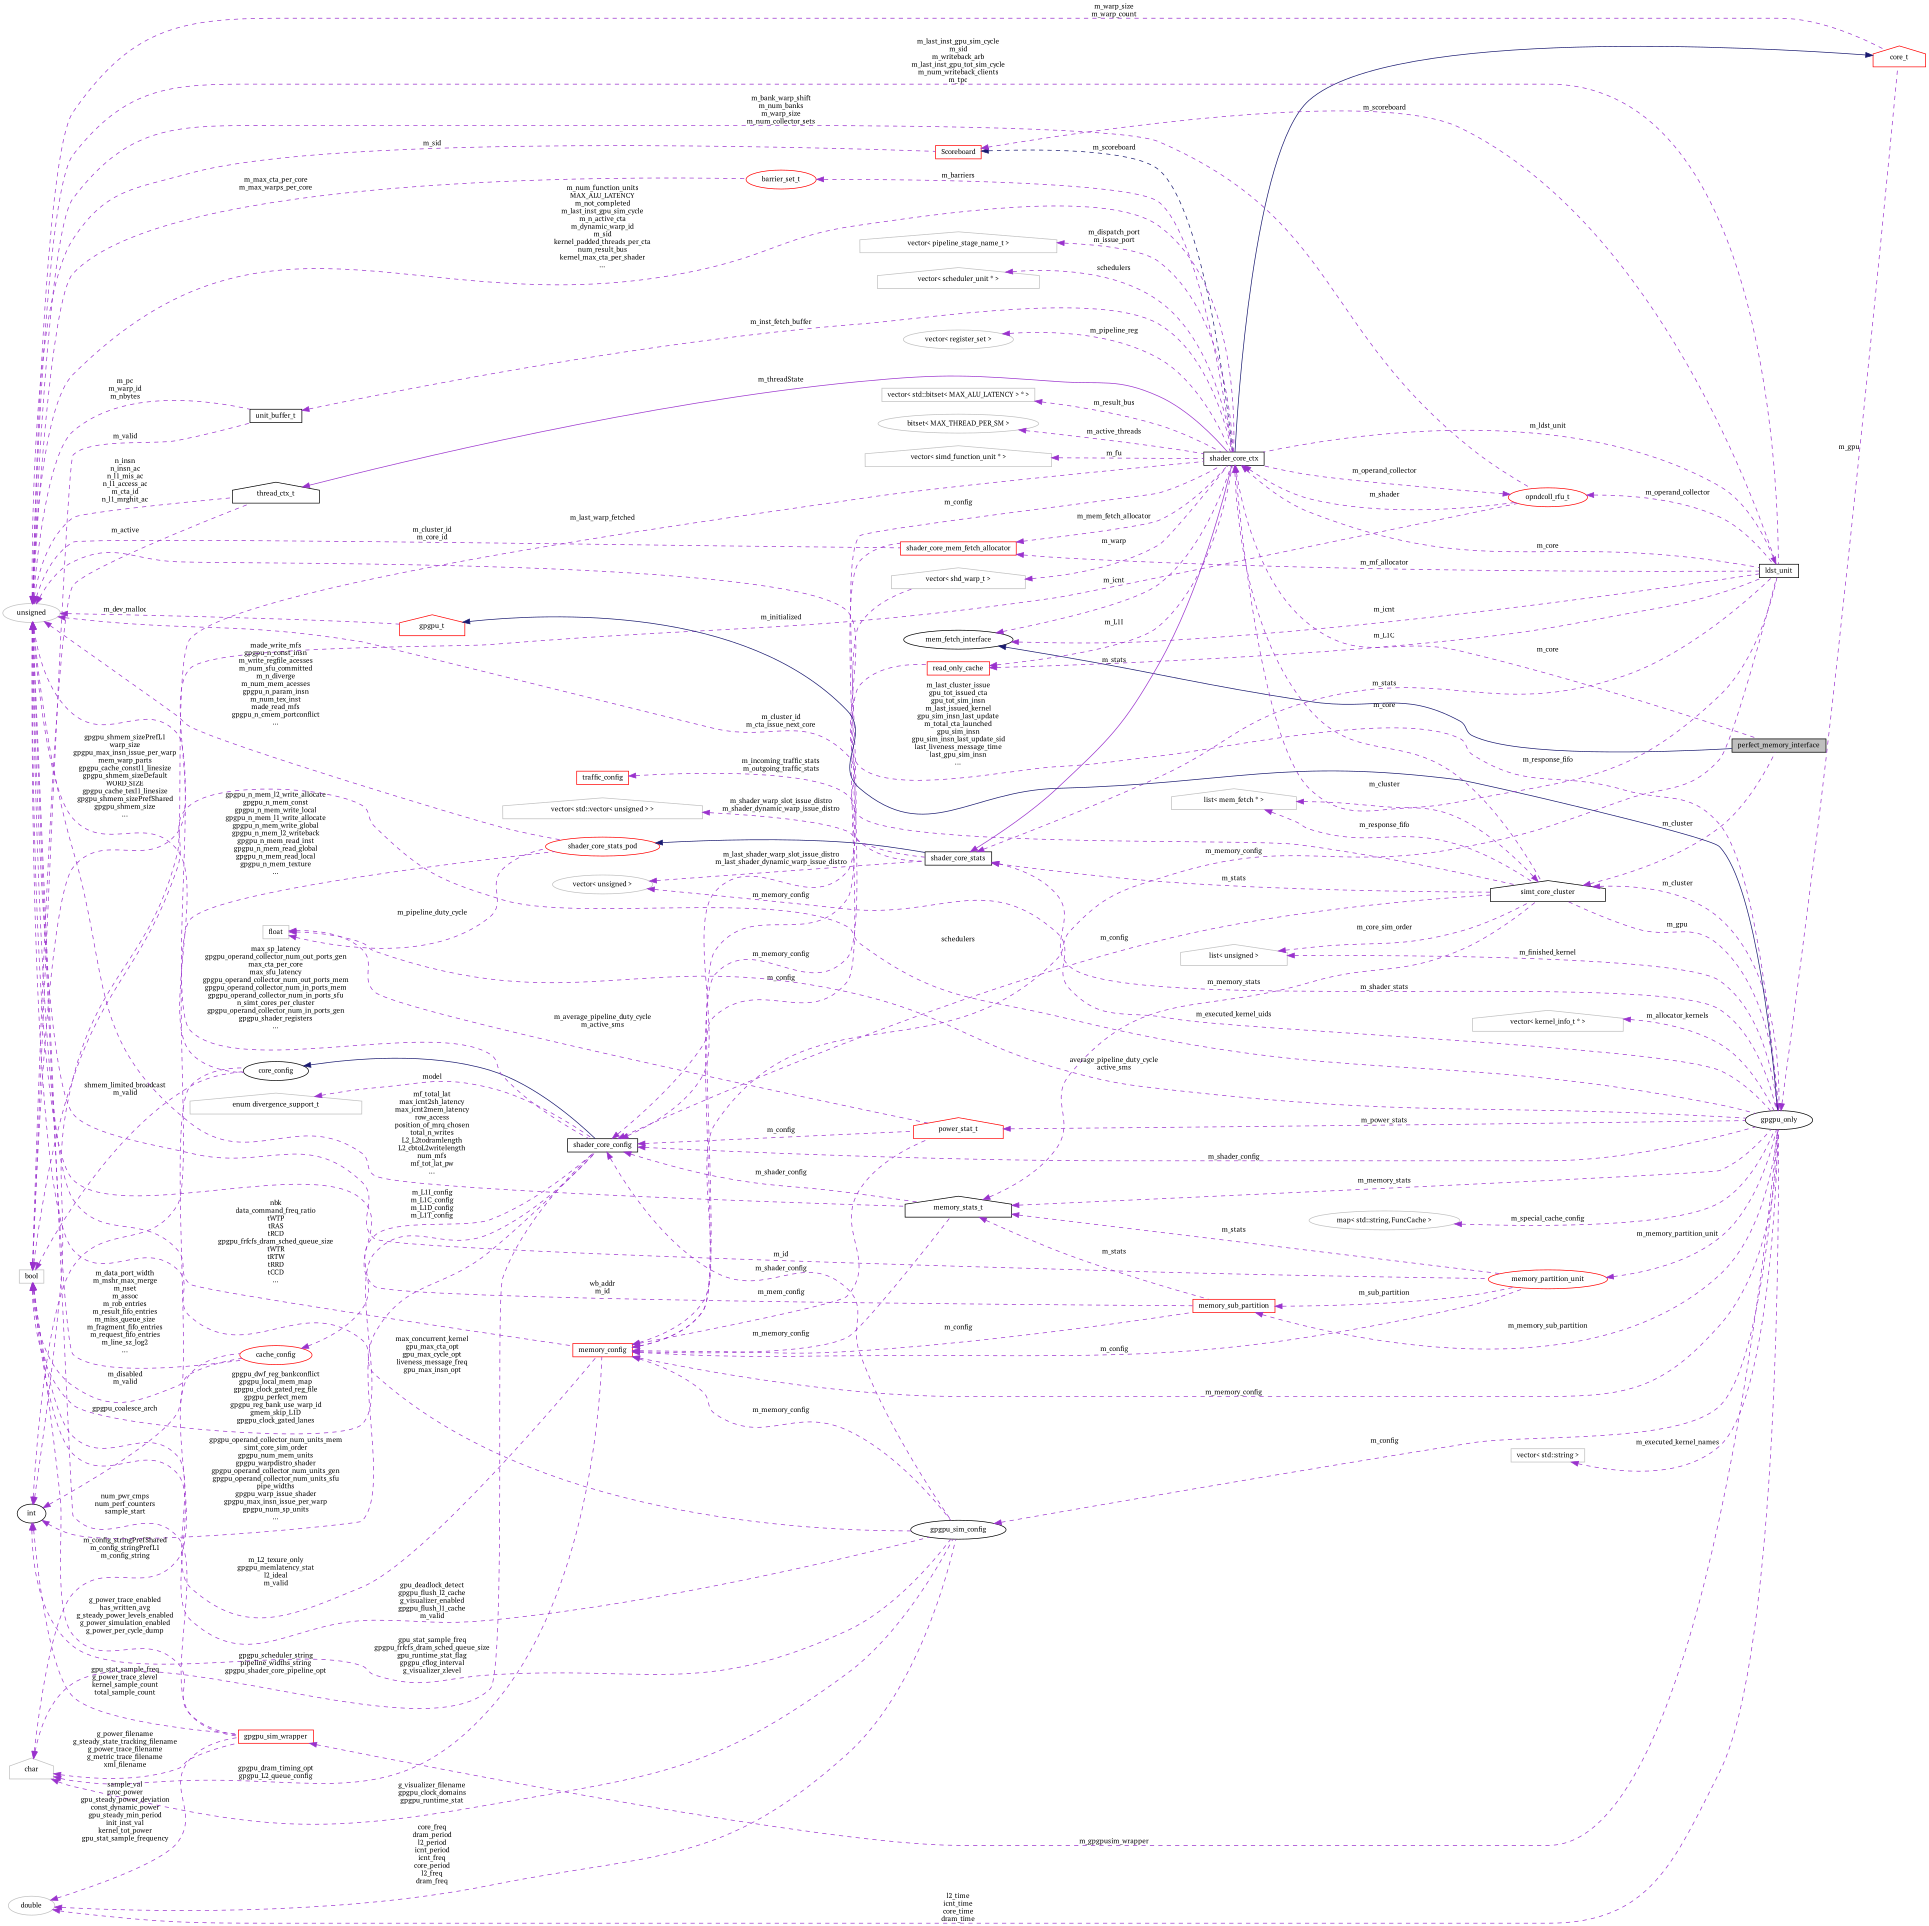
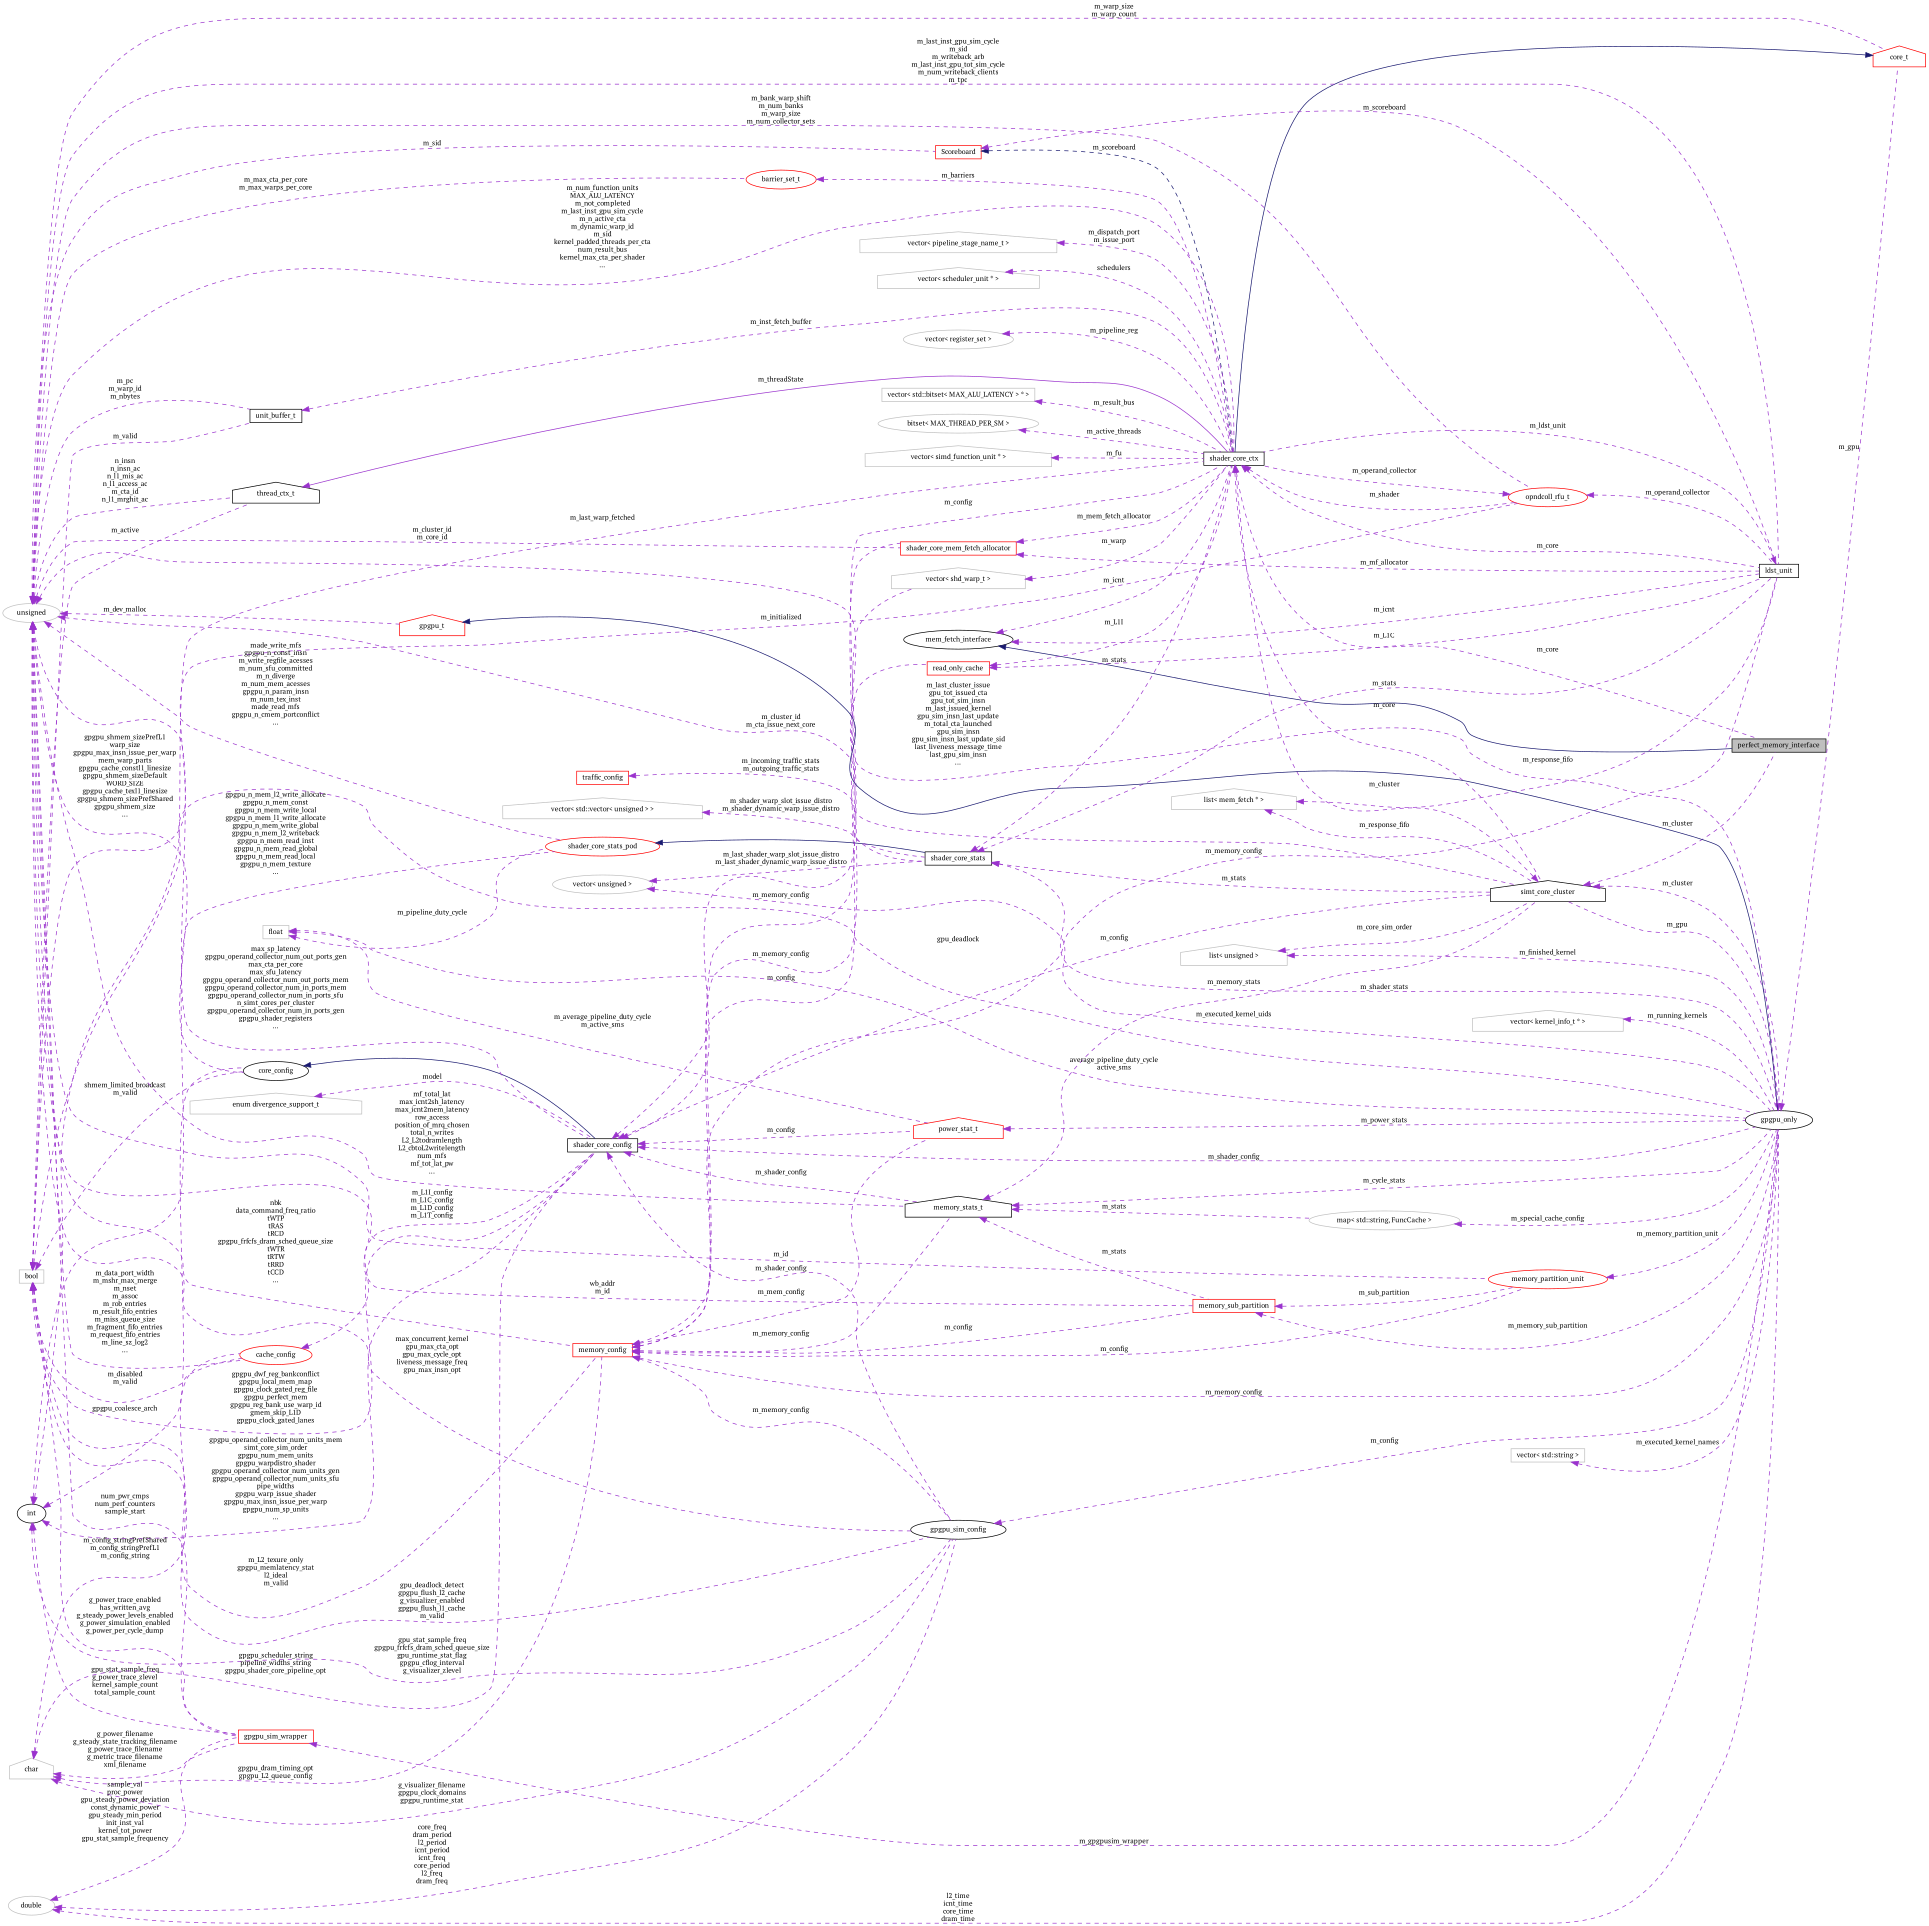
(1146, 686) -> (1146, 686)
(958, 940) -> (958, 940)
(1678, 1016) -> (1678, 1016)
(1384, 1181) -> (1384, 1181)
(1260, 1244) -> (1165, 1214)
